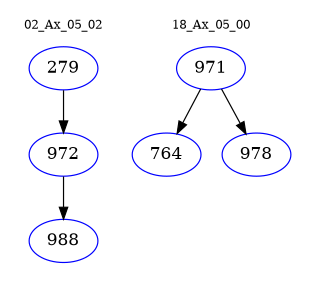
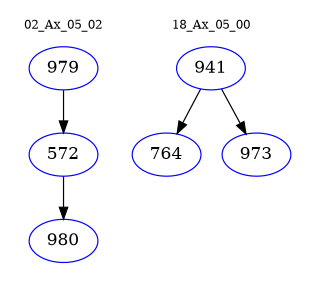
(64, 68) -> (64, 68)
(211, 68) -> (211, 68)
(64, 155) -> (64, 155)
(257, 155) -> (257, 155)
(64, 241) -> (64, 241)
